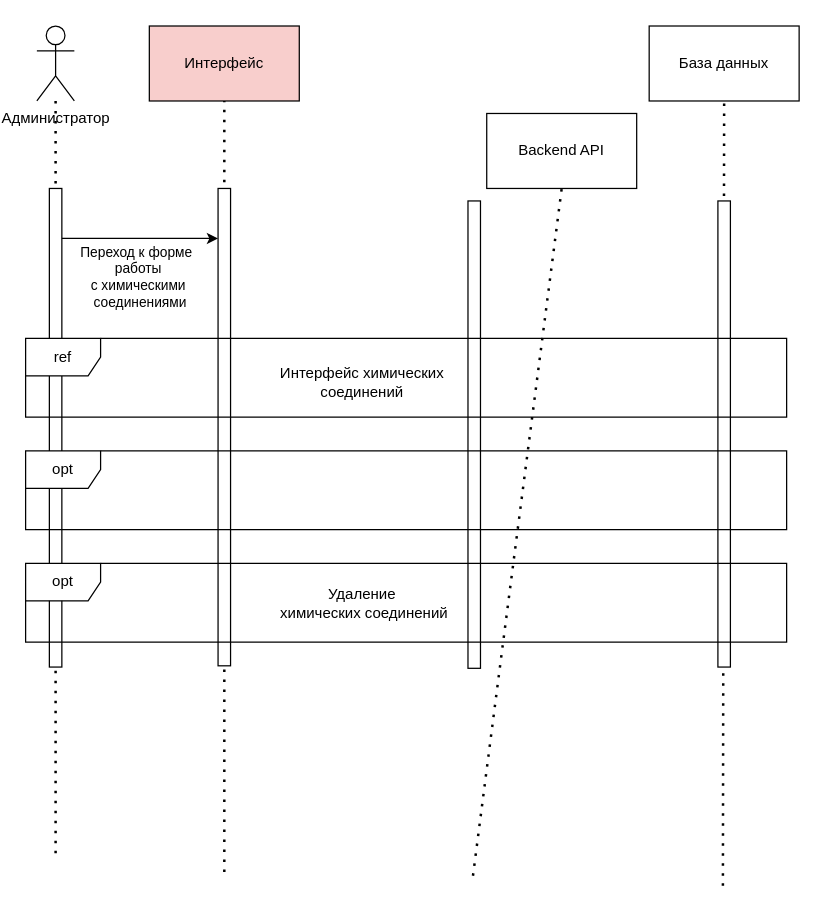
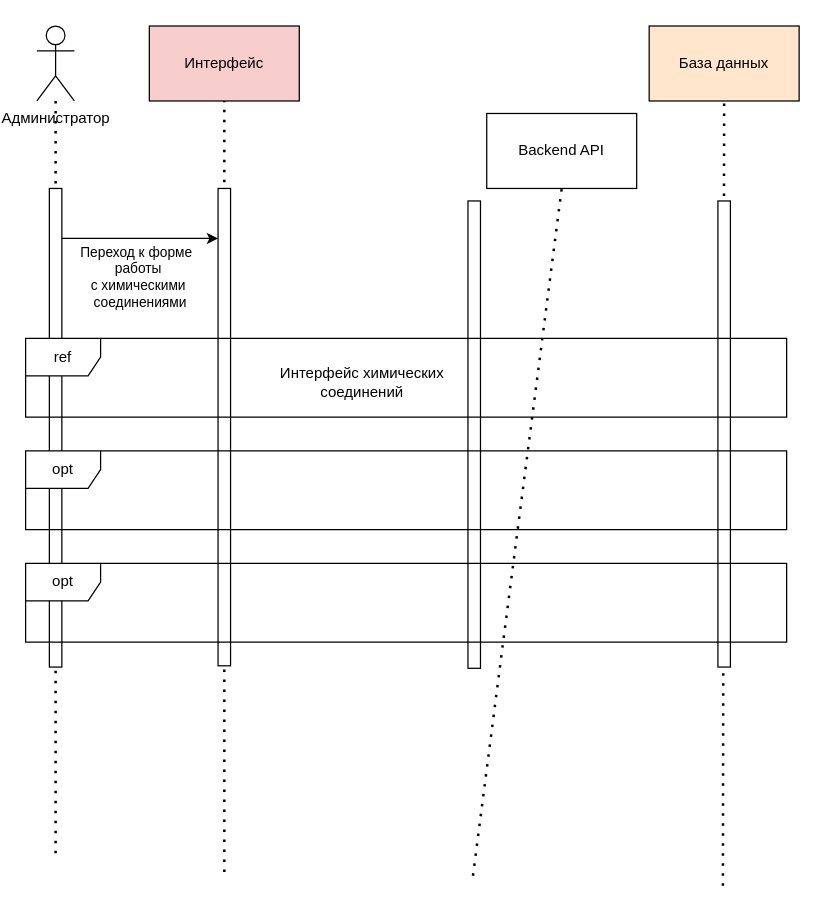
(724, 63) -> (724, 63)
(362, 603) -> none
